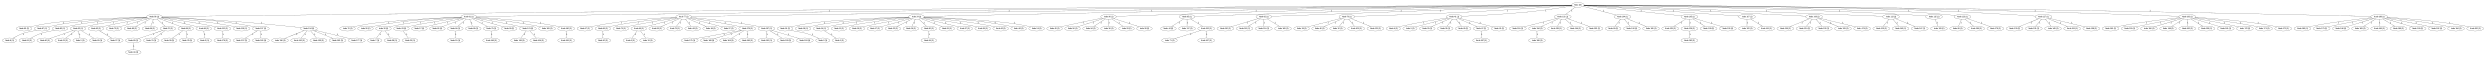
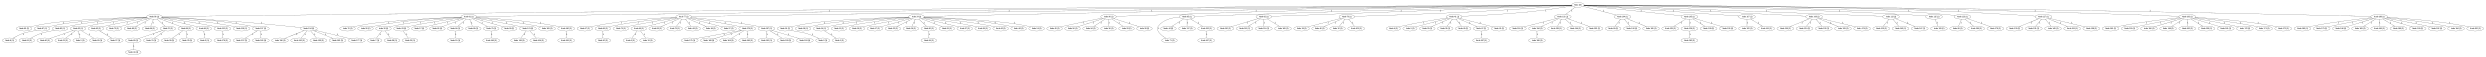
(1375, 29) -> none
(1188, 35) -> (1161, 23)
